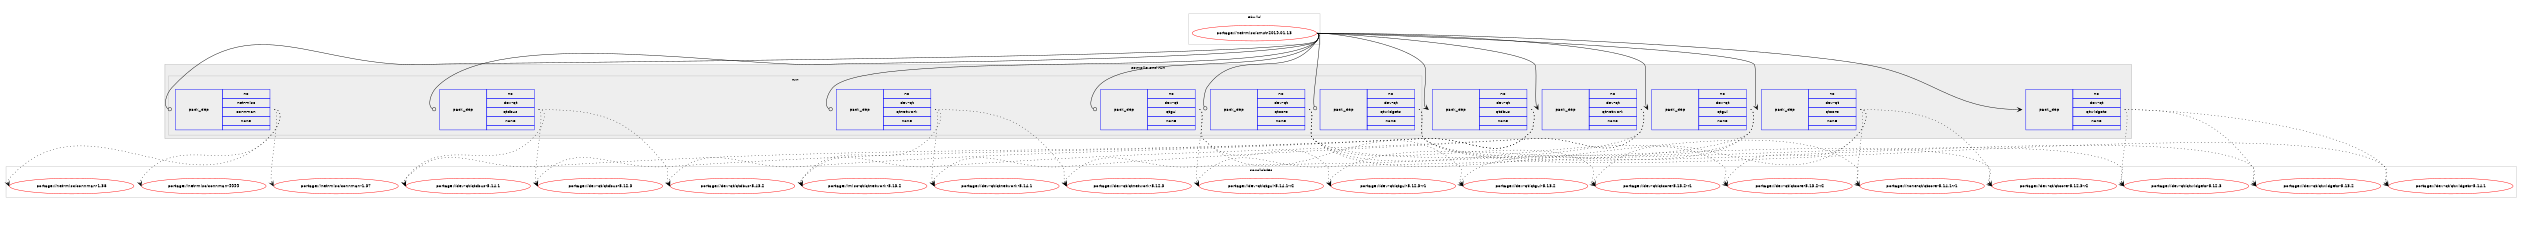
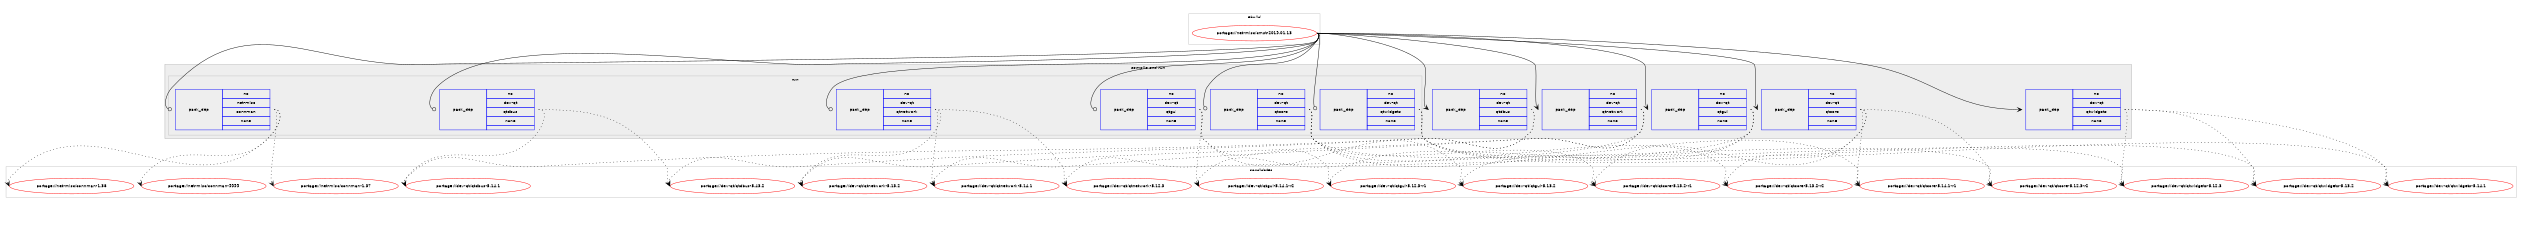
(600, 186) -> none
(865, 186) -> (865, 186)
(1922, 186) -> (1922, 186)
